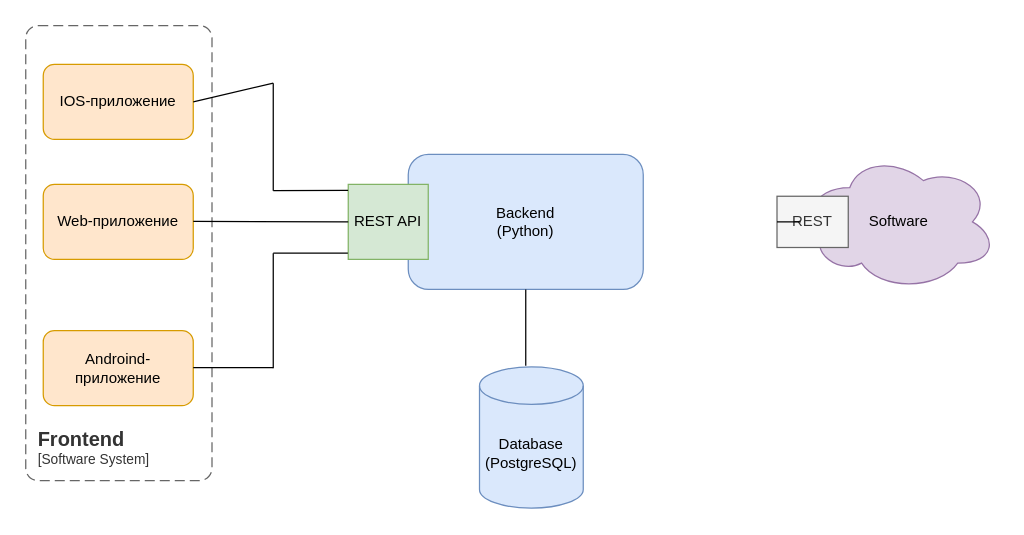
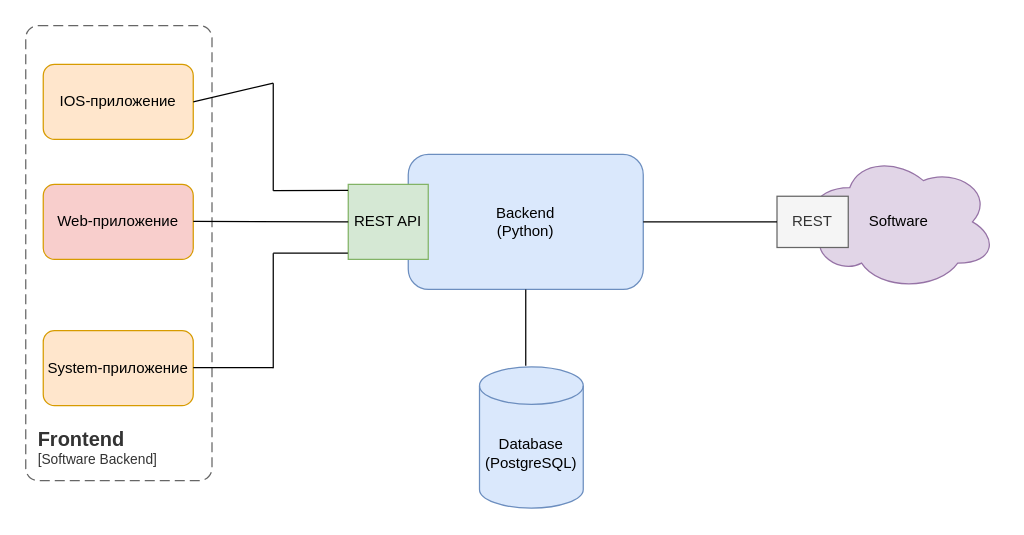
(118, 222) -> (118, 222)
(787, 222) -> (711, 222)
(118, 368) -> (118, 368)
(102, 450) -> (106, 450)
